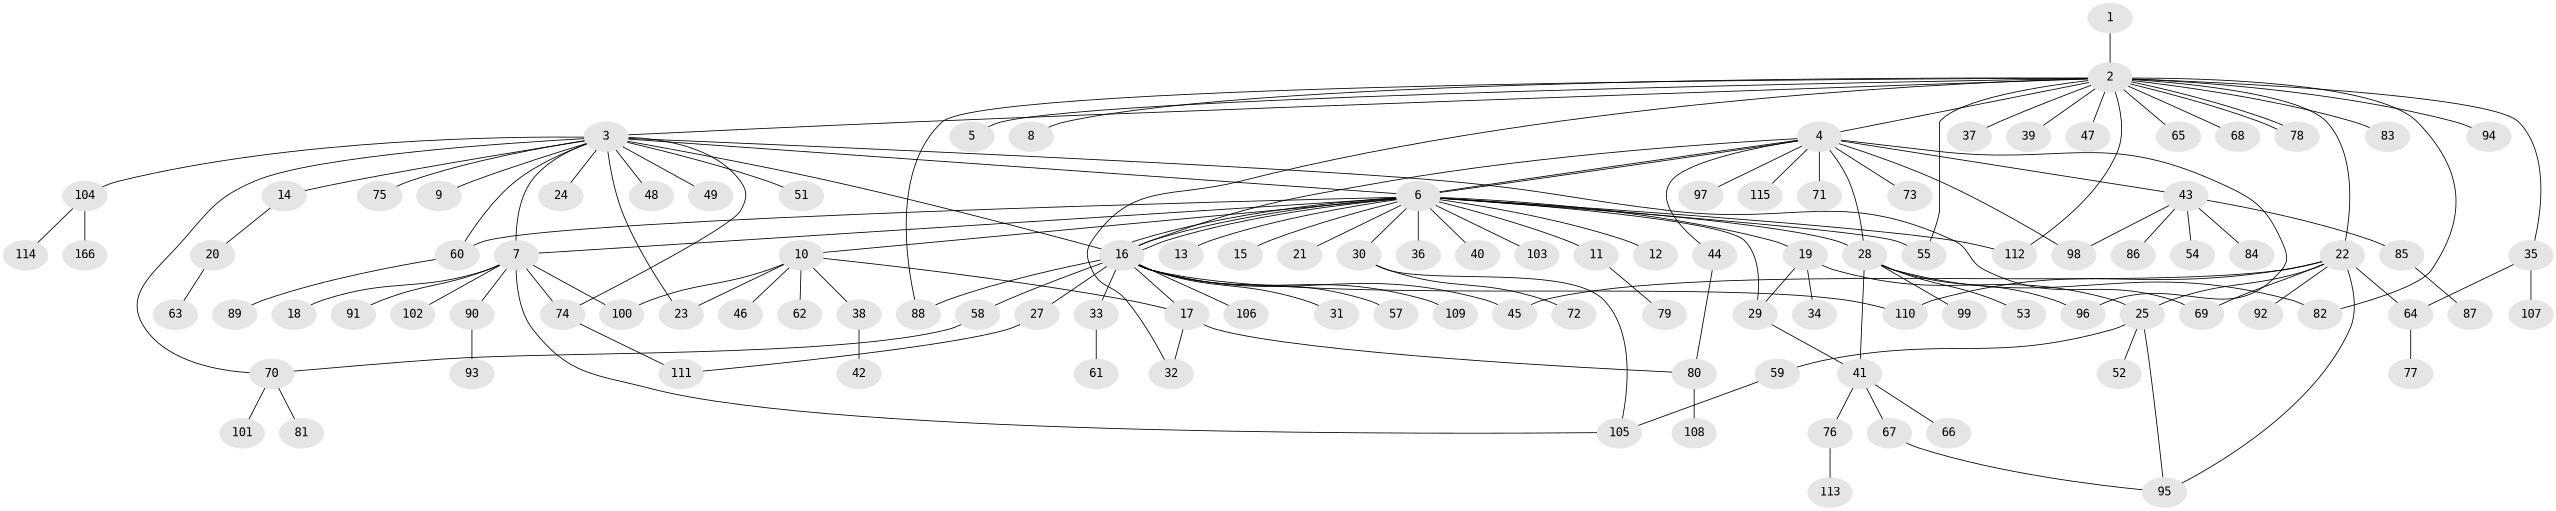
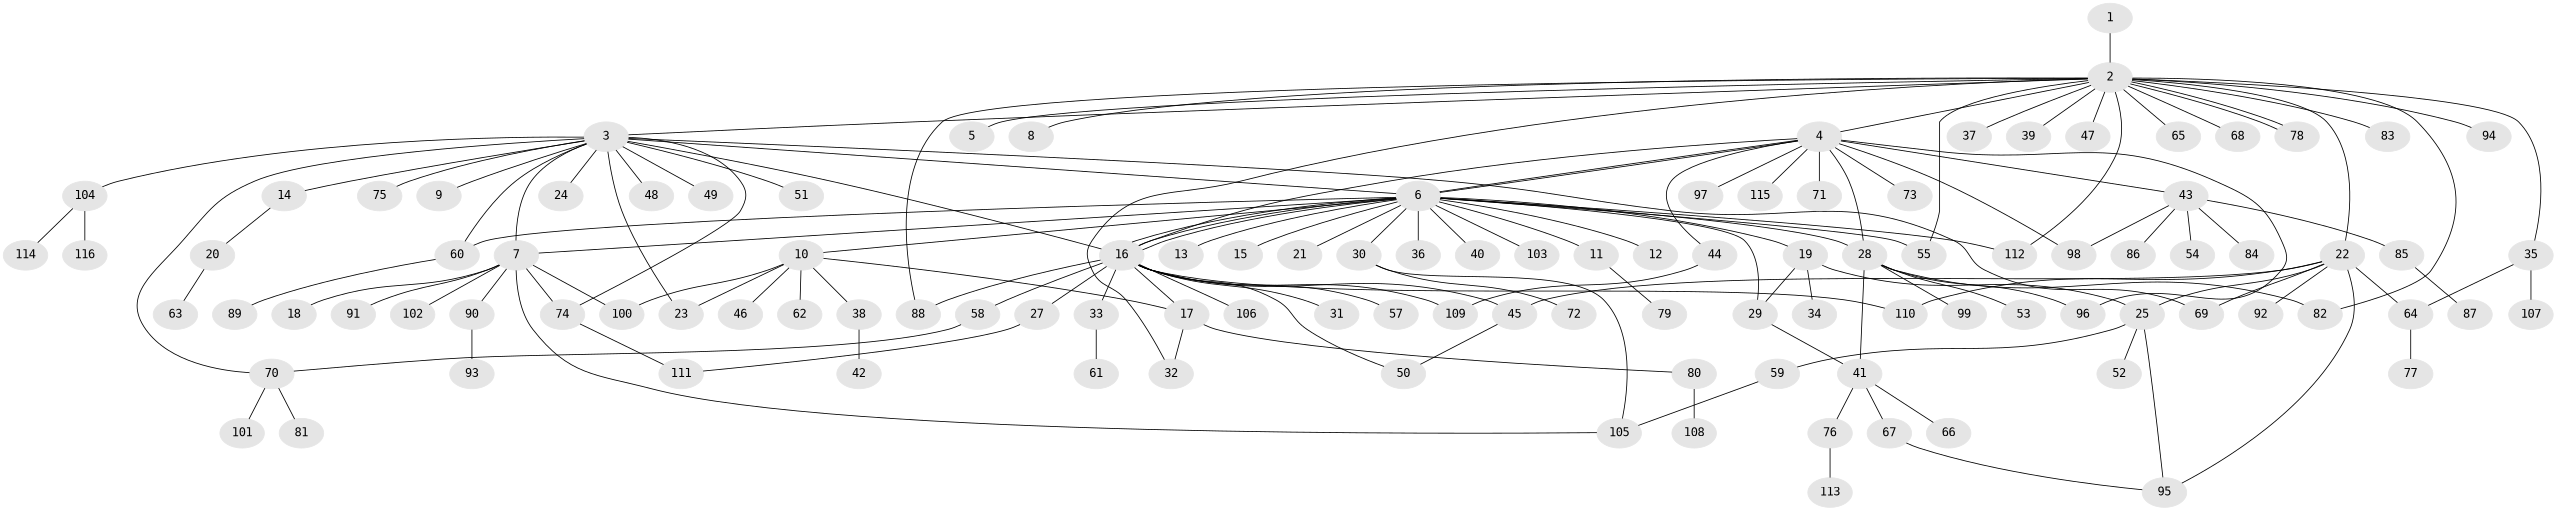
(85, 255) -> (85, 255)
(1704, 315) -> (1591, 285)
none -> (1403, 374)
